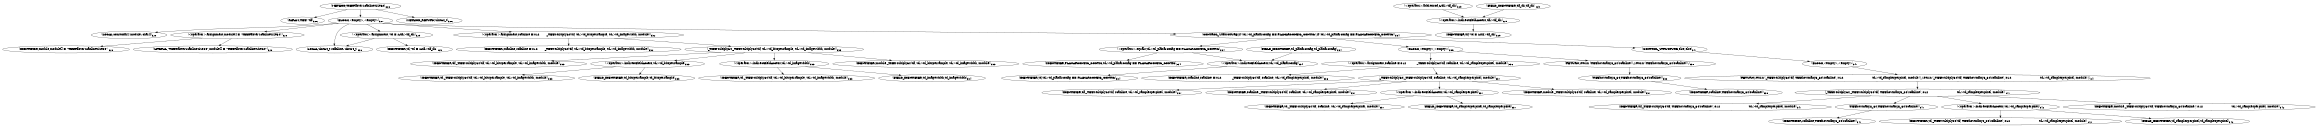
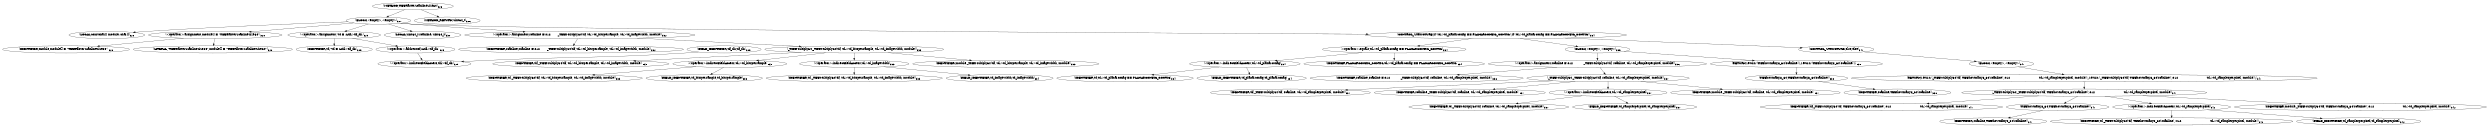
(388, 6) -> (440, 6)
(303, 21) -> none
(1473, 35) -> none
(361, 42) -> (374, 42)
(1283, 56) -> (1248, 70)
